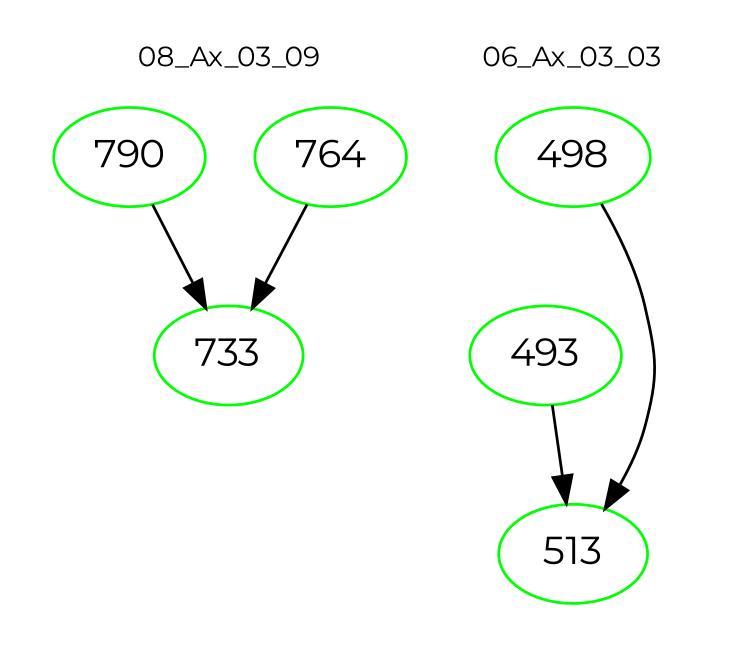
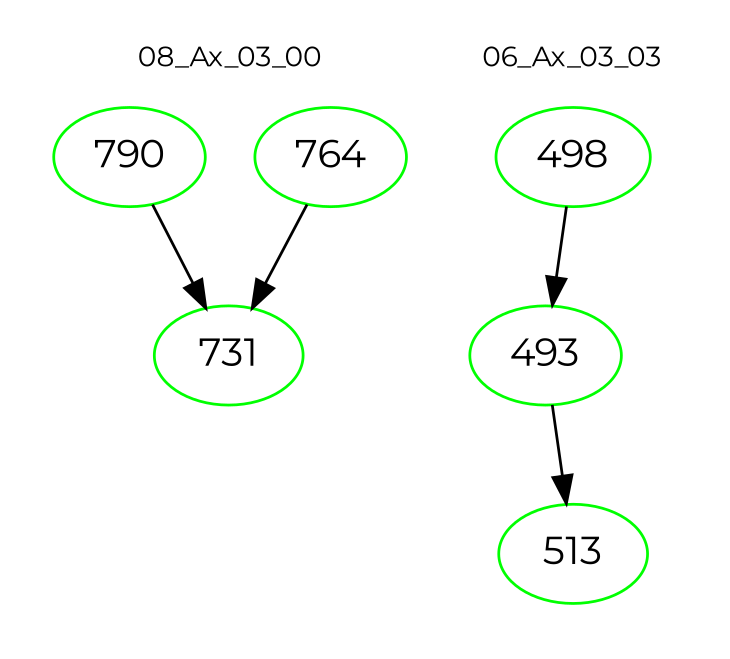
(230, 59) -> (230, 59)
(652, 342) -> (561, 242)
(229, 355) -> (229, 355)
